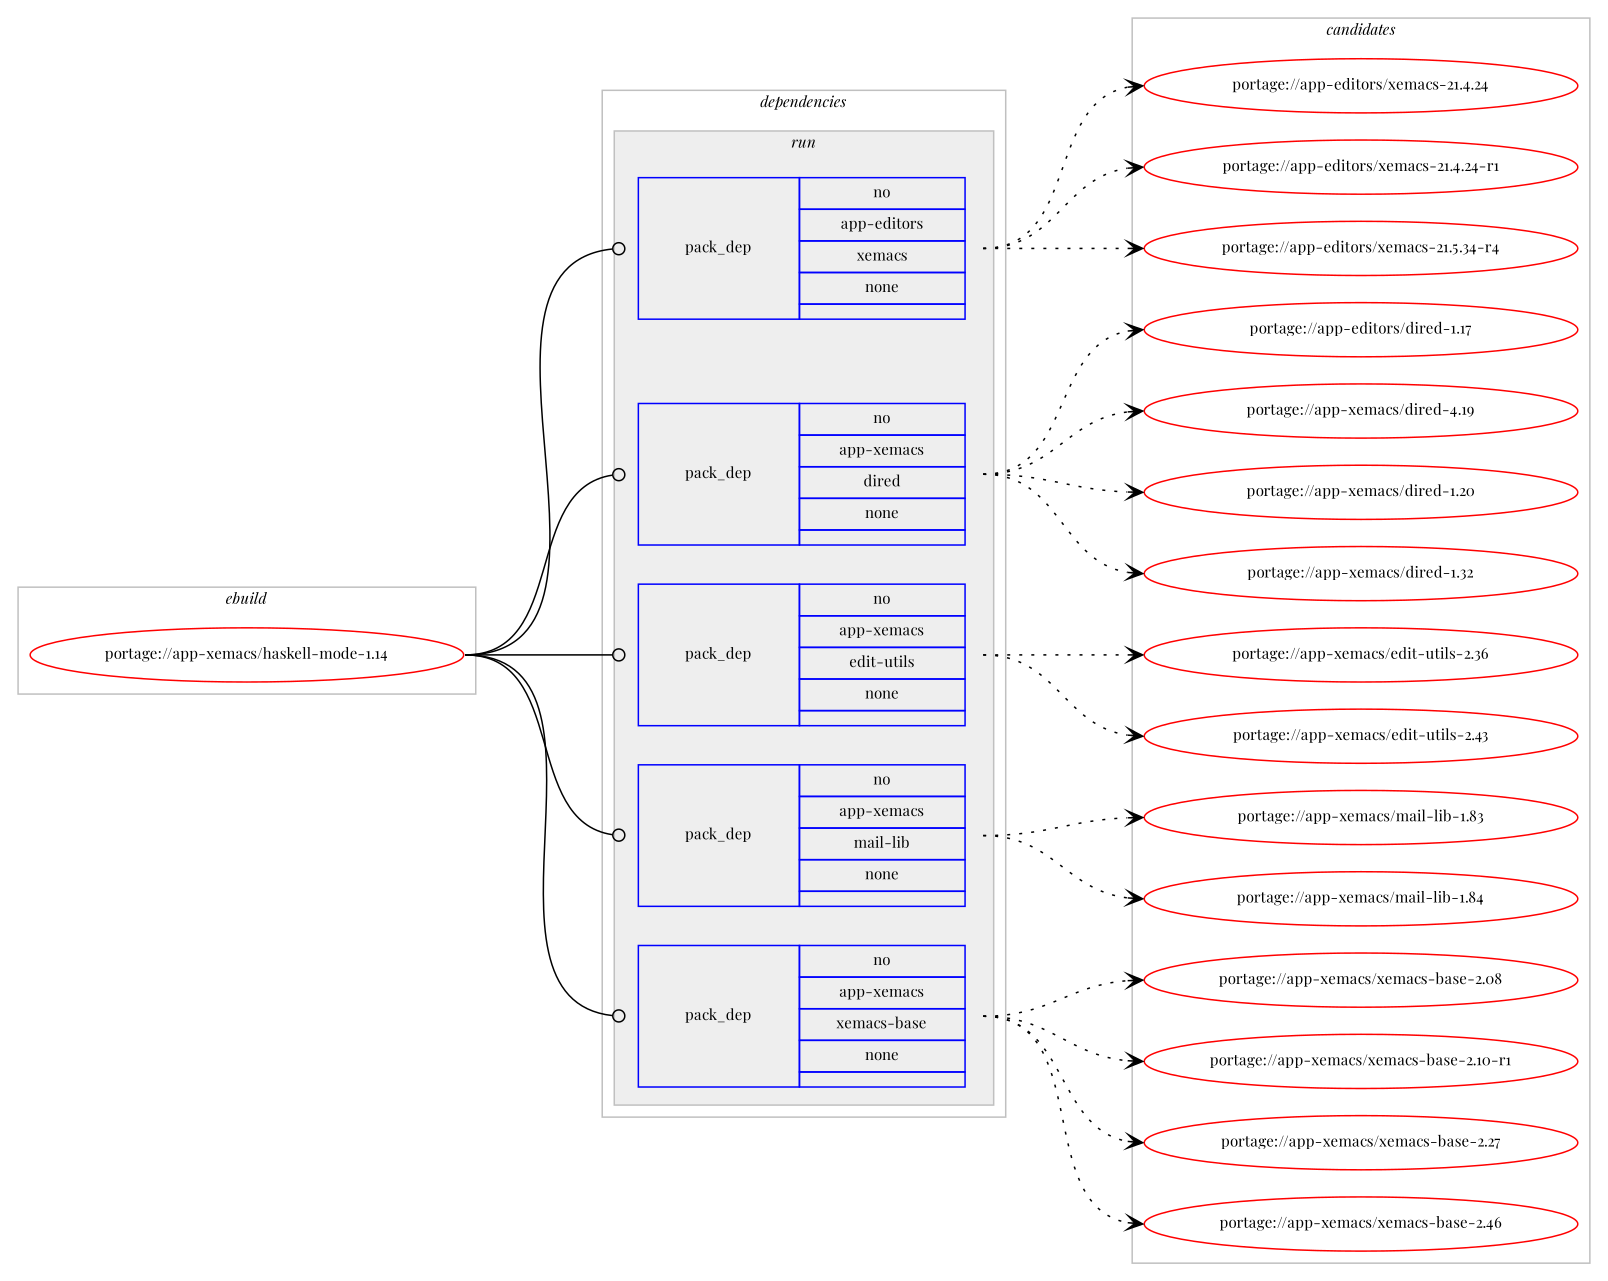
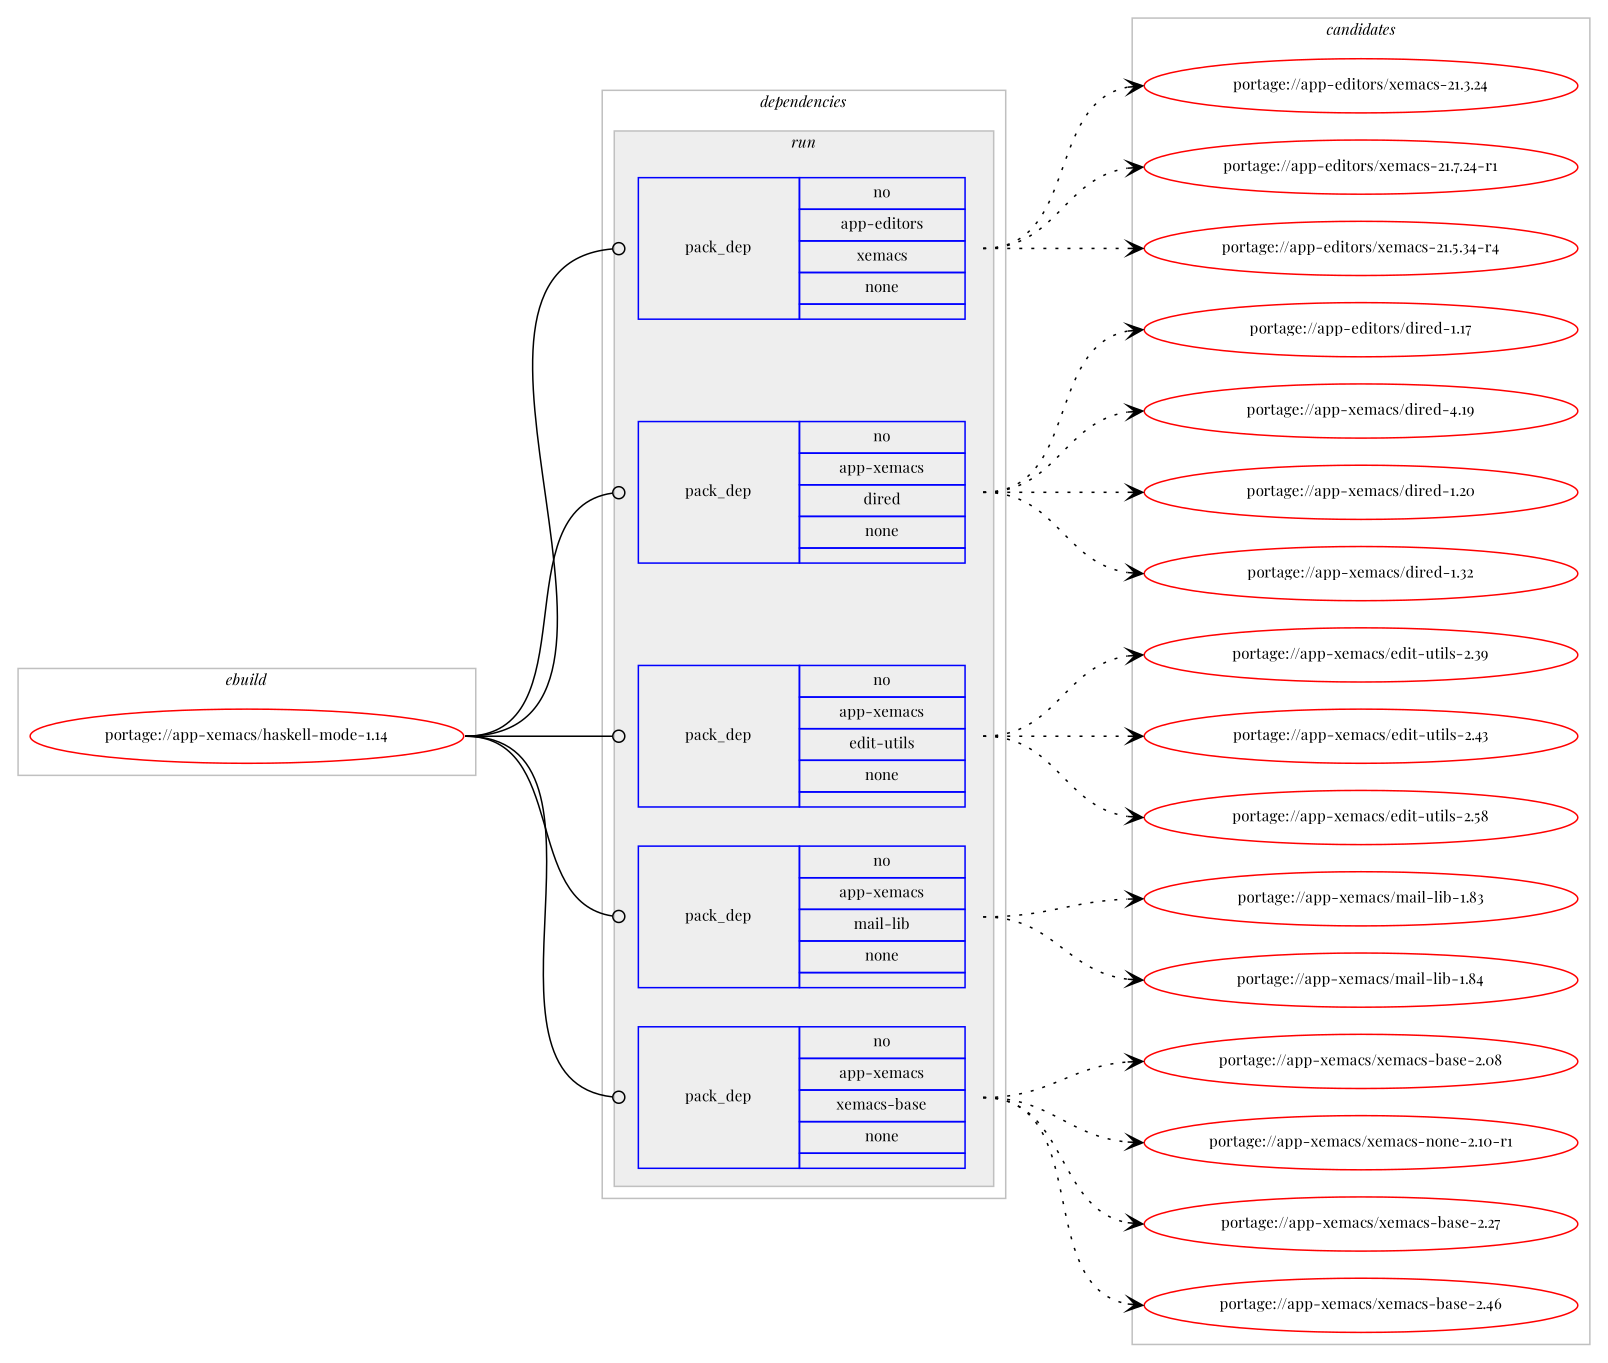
(1361, 86) -> (1361, 86)
(1361, 167) -> (1361, 167)
(1361, 655) -> (1361, 655)
none -> (1361, 818)
(1361, 1061) -> (1361, 1143)
